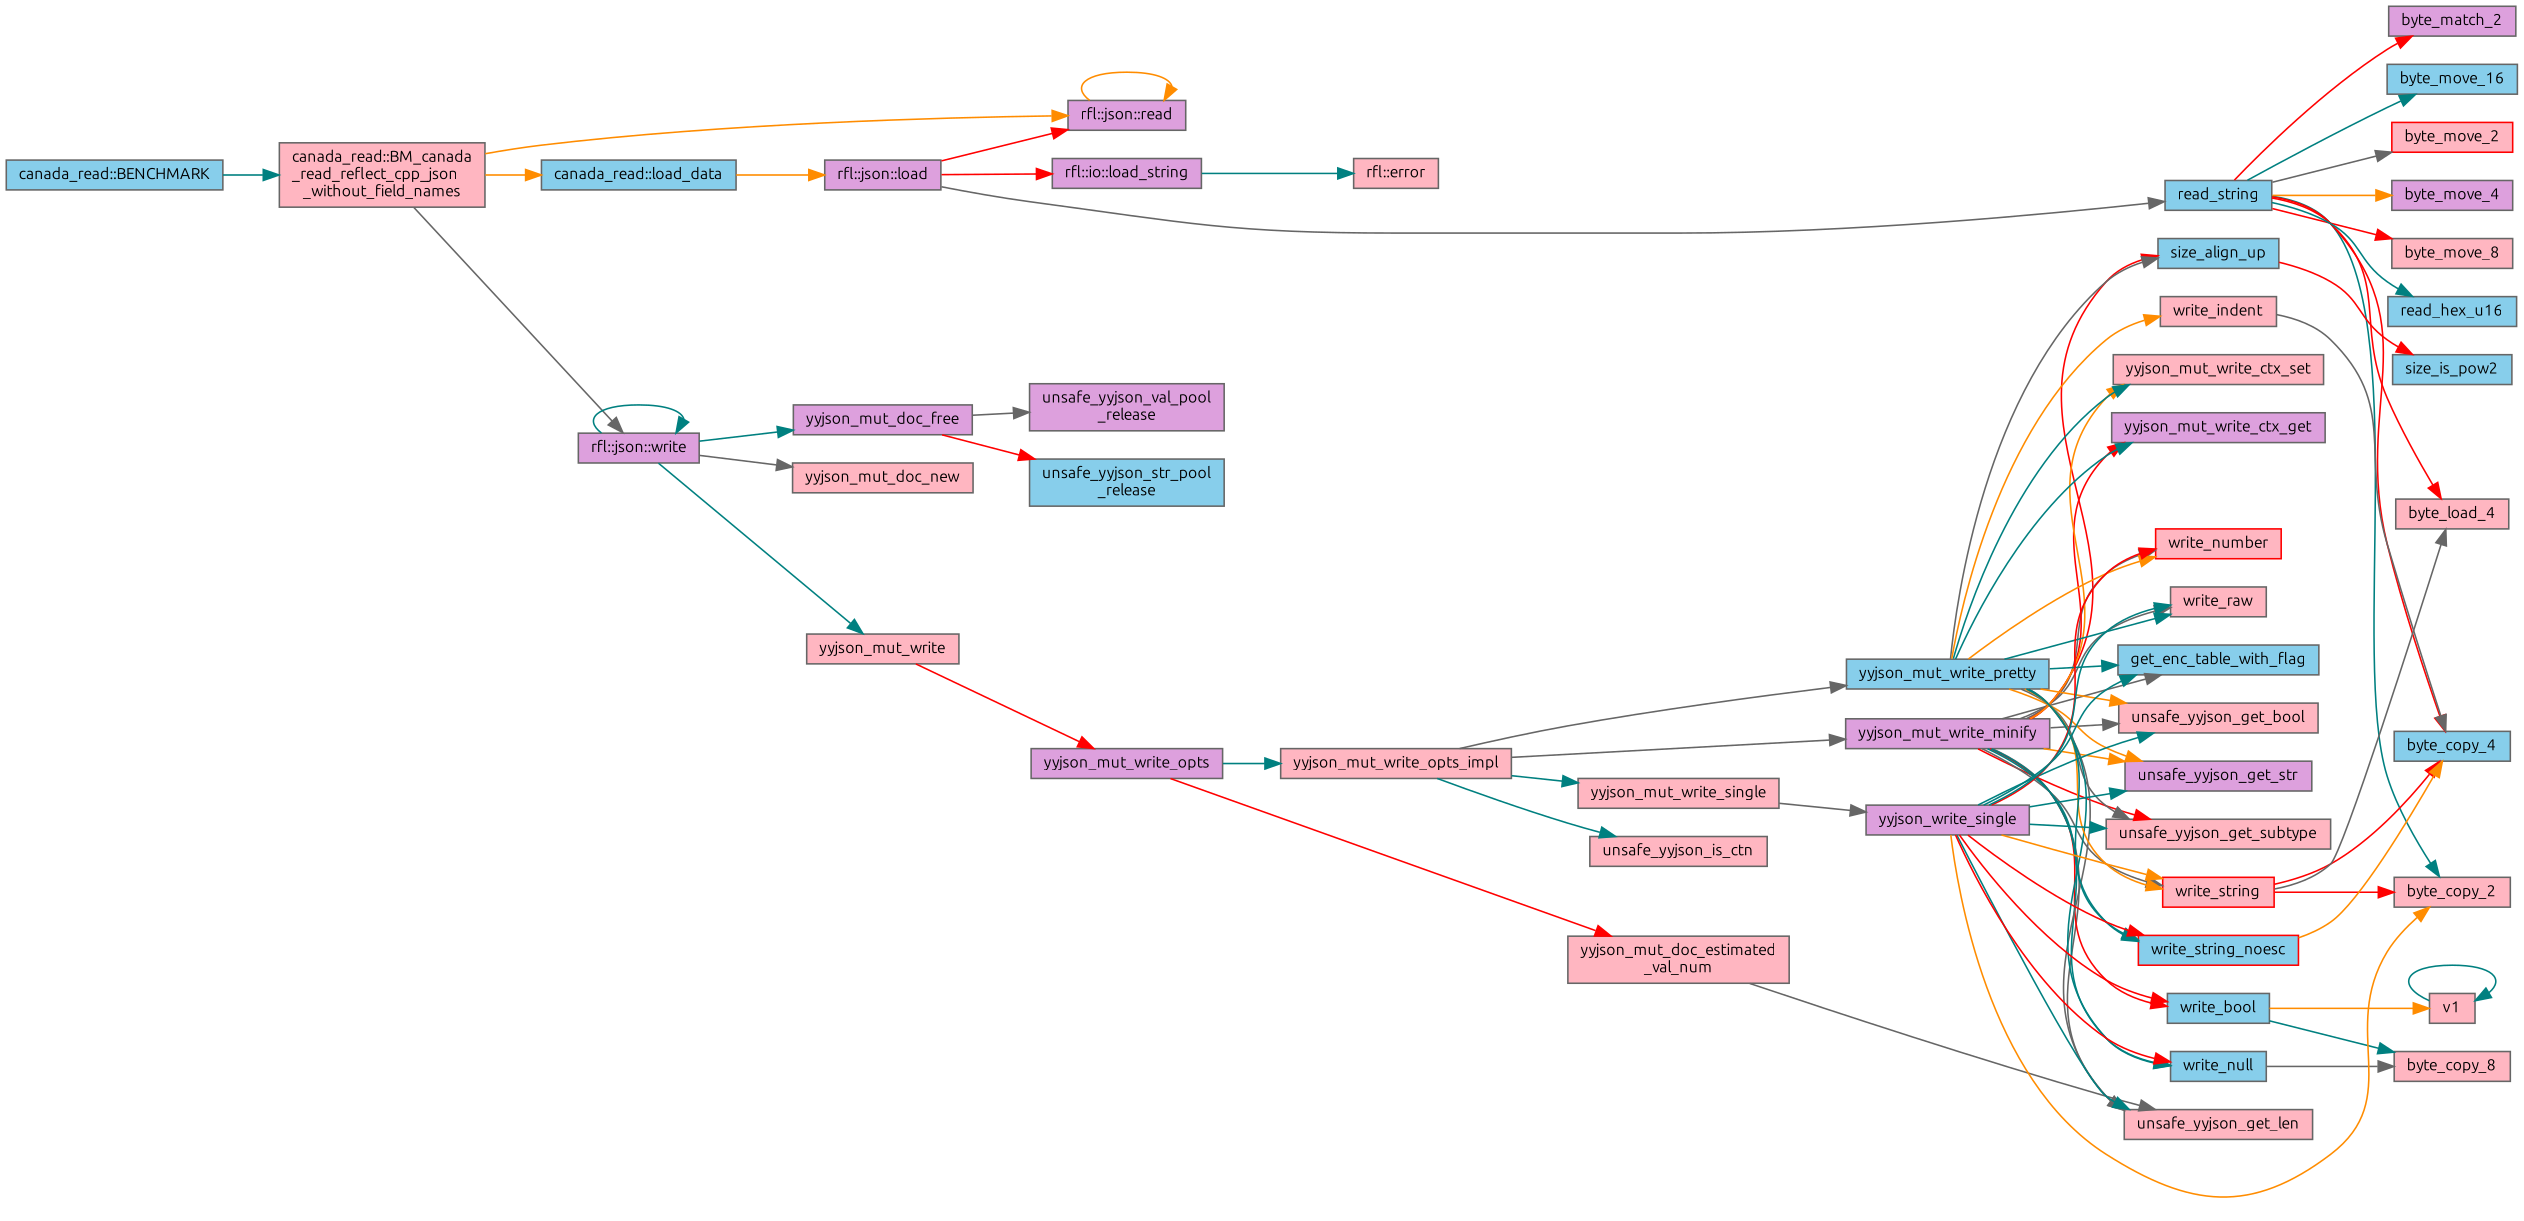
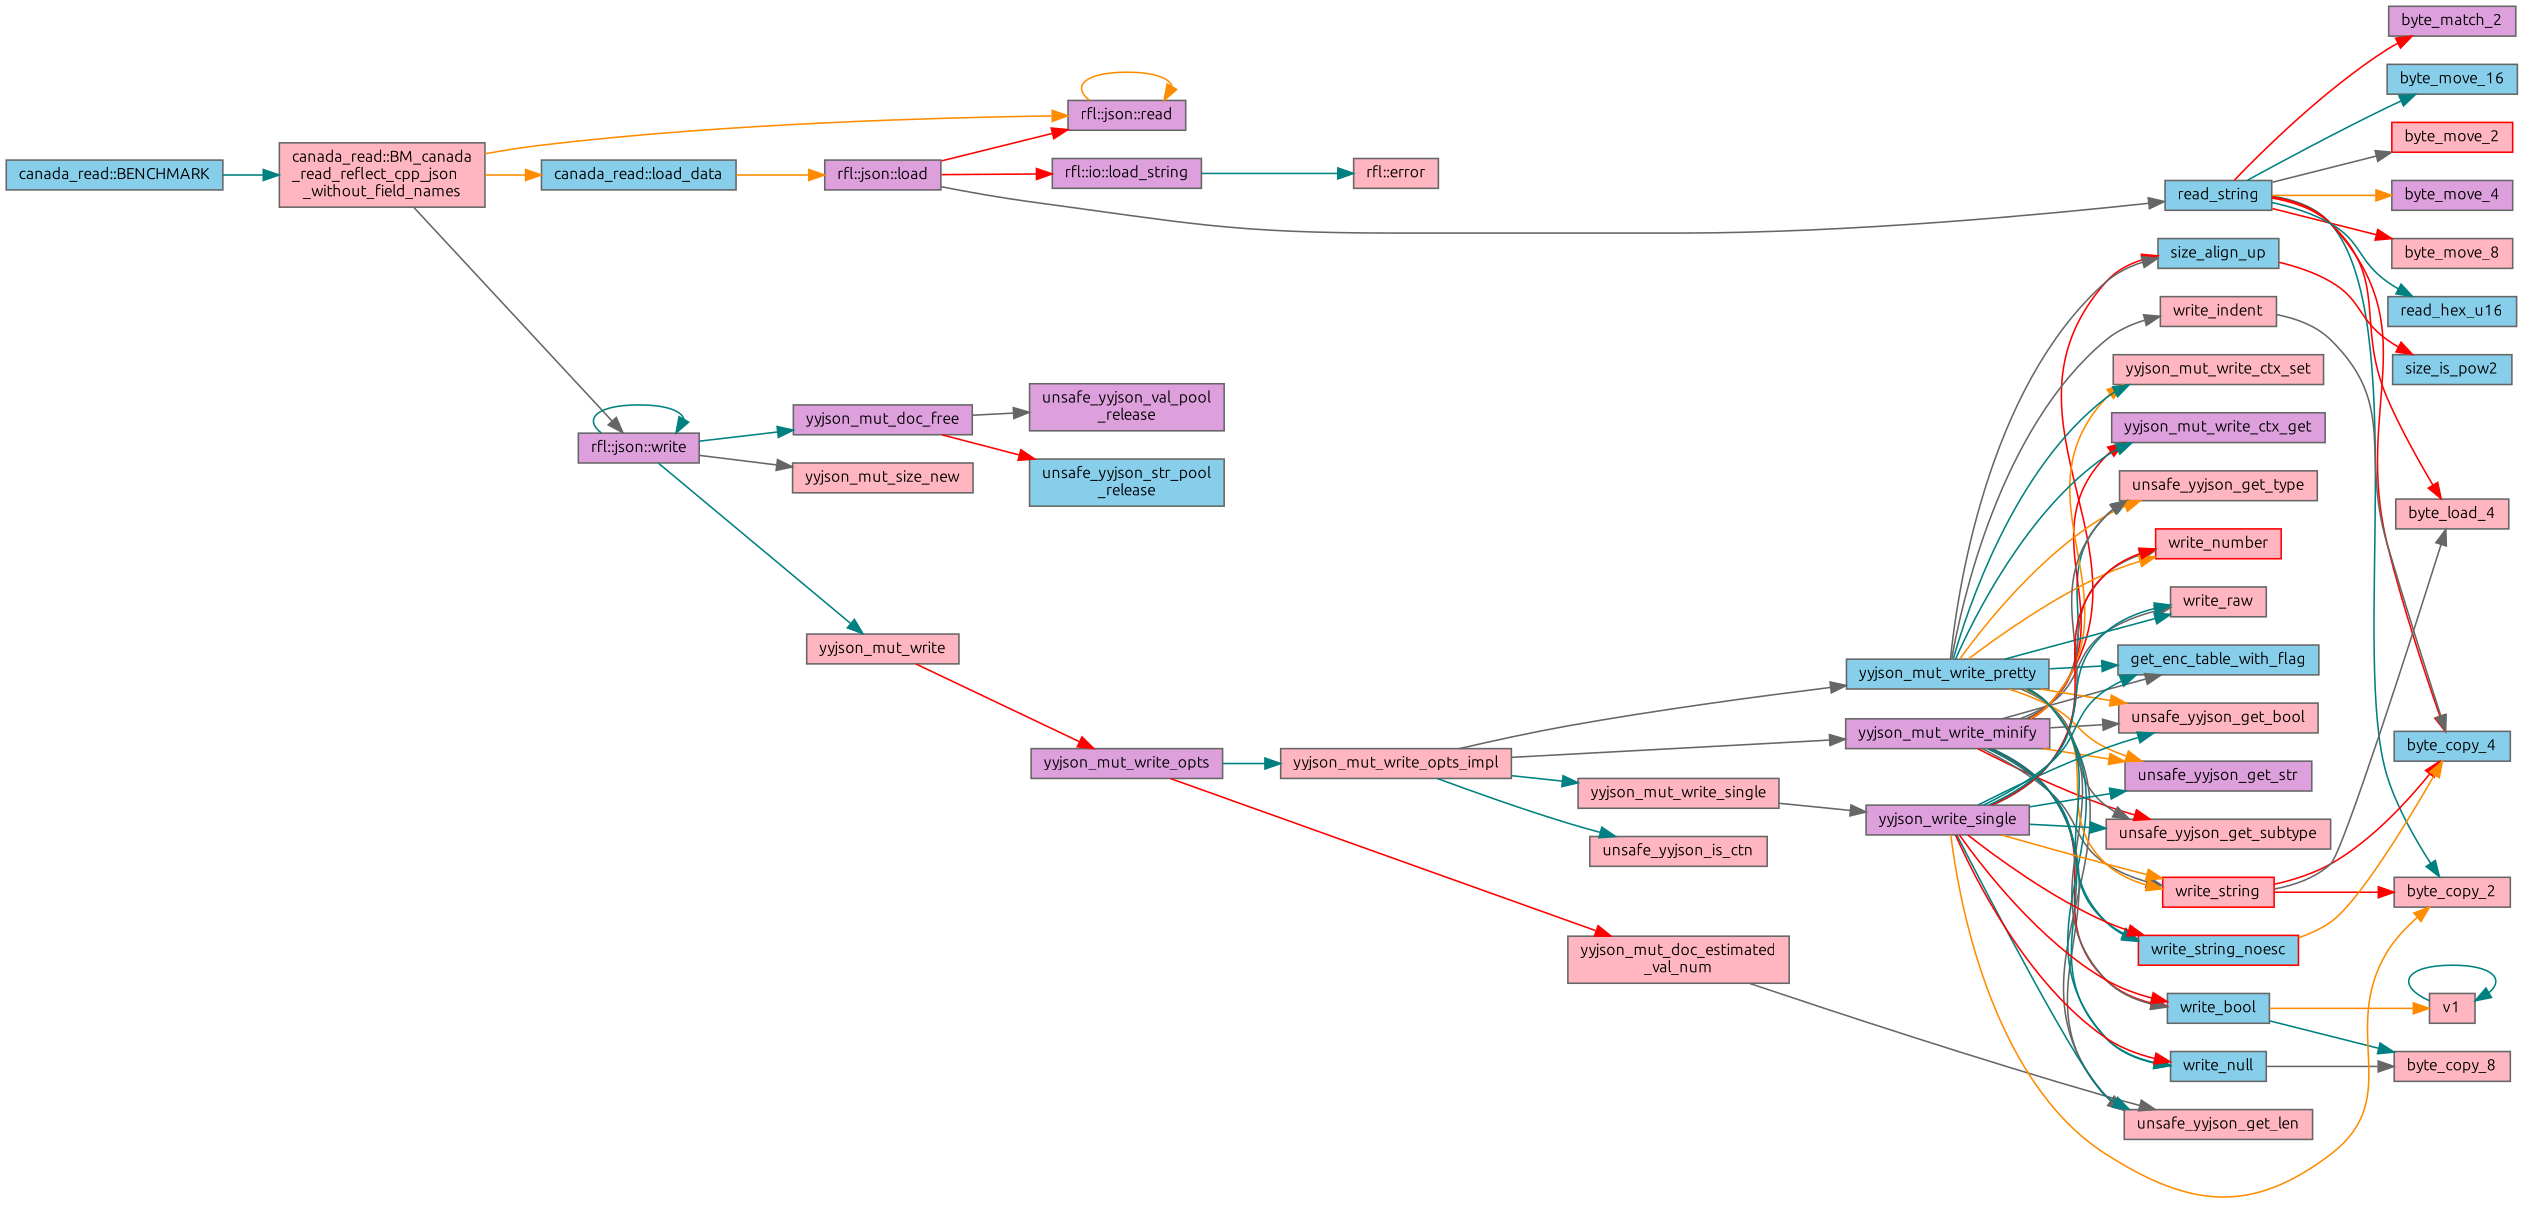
(2012, 467) -> (2012, 467)
(883, 478) -> (883, 478)
none -> (2218, 486)
none -> (2076, 855)
